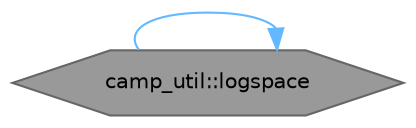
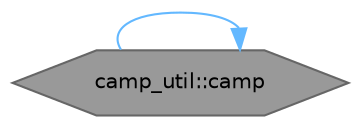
(208, 83) -> (181, 83)
